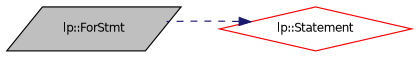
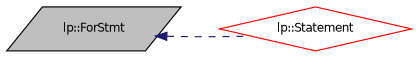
(203, 21) -> (209, 37)
